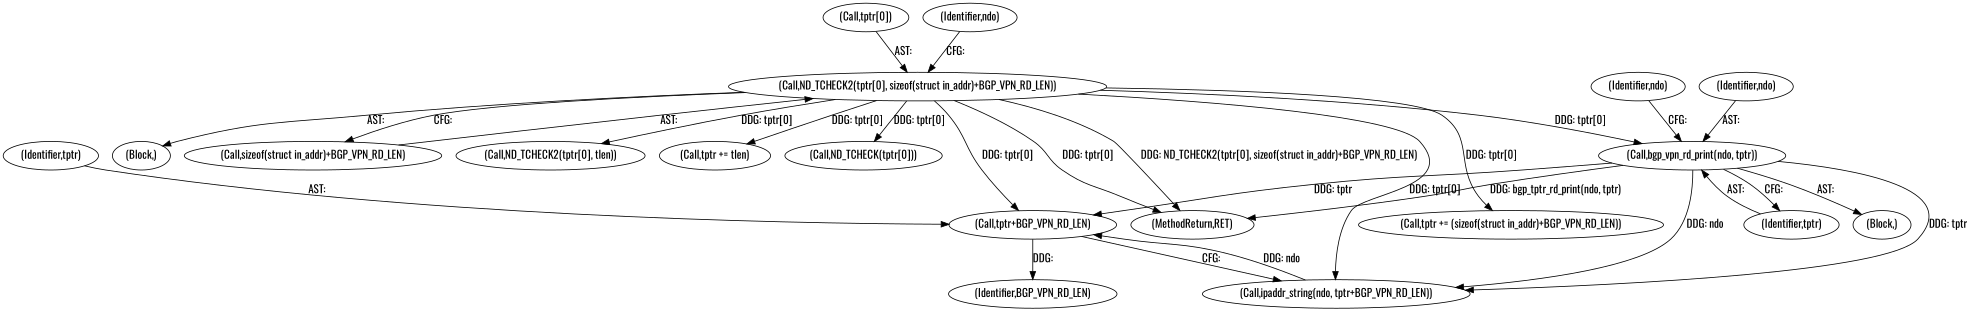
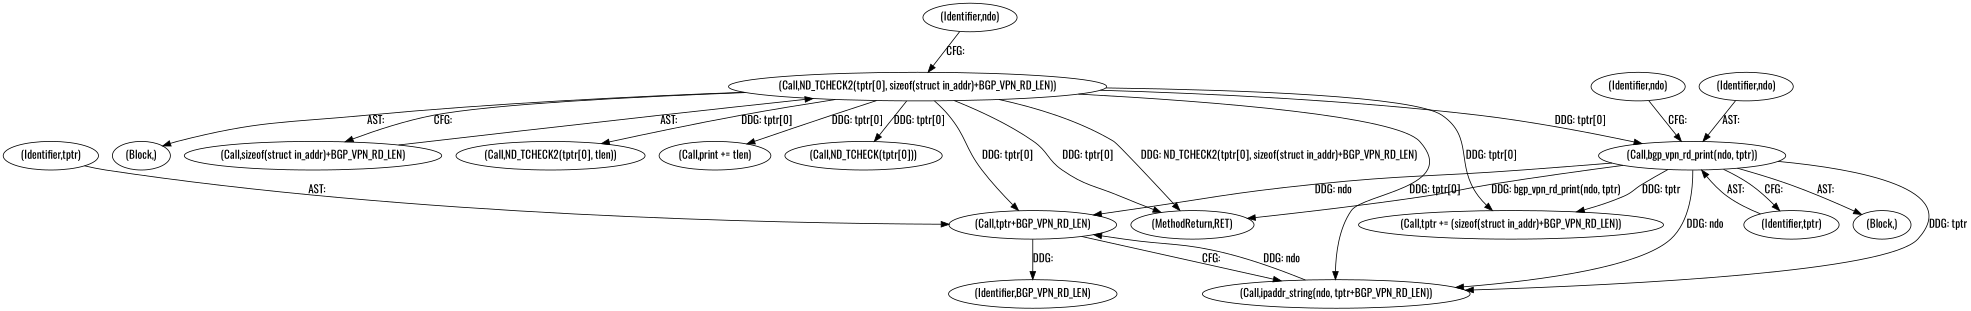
(866, 17) -> none
(715, 156) -> (715, 156)
(1333, 190) -> (1333, 190)
(1556, 190) -> (1556, 190)
none -> (1628, 194)
